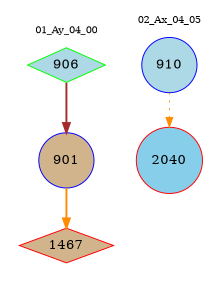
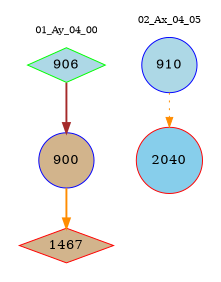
(66, 160) -> (66, 160)
